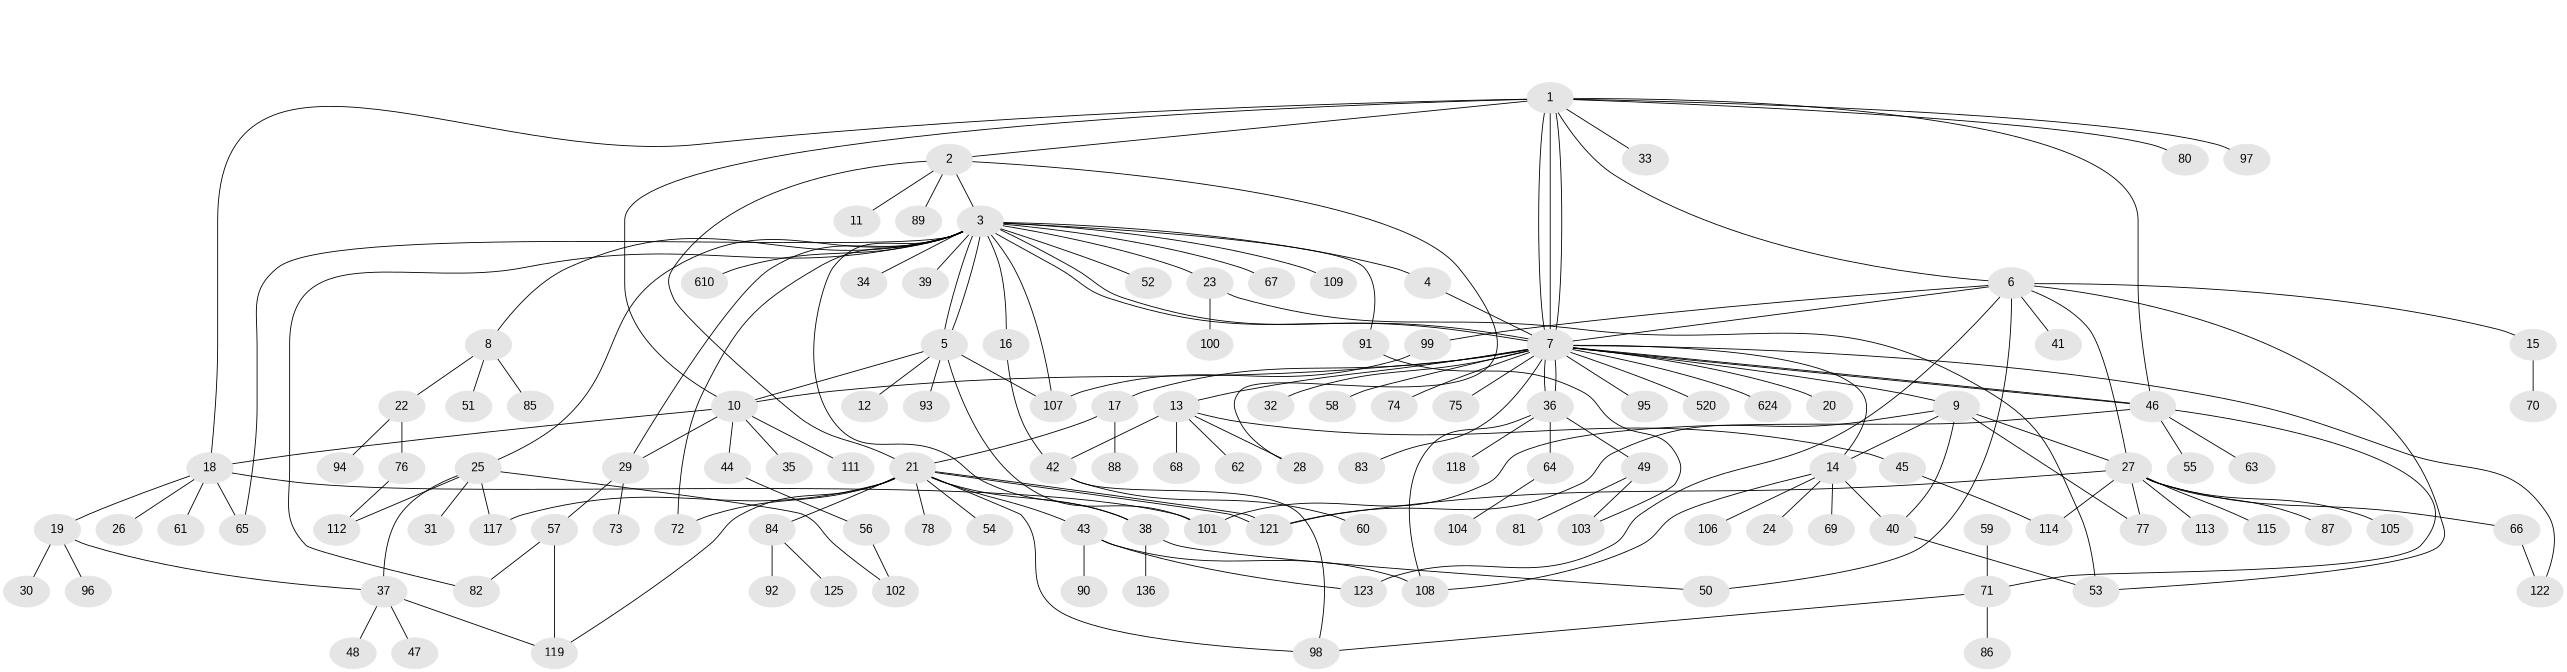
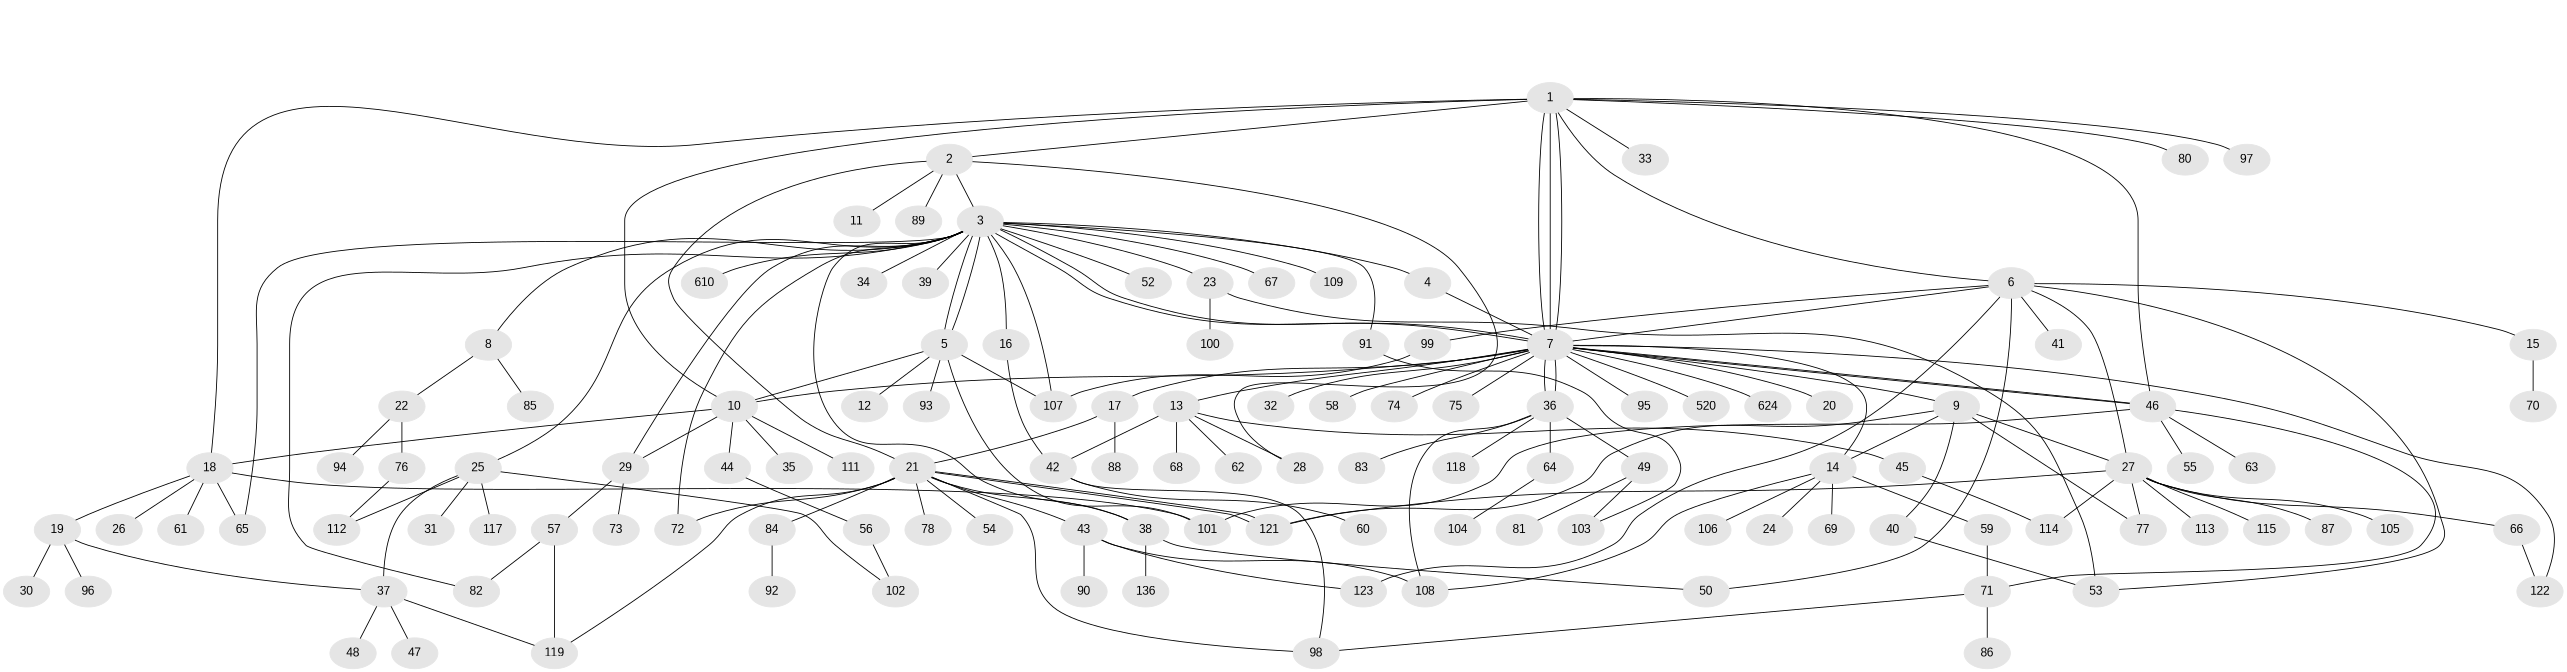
(469, 406) -> none
(1487, 422) -> (1425, 444)
(654, 498) -> none
(1863, 499) -> (1910, 499)
(834, 592) -> none
